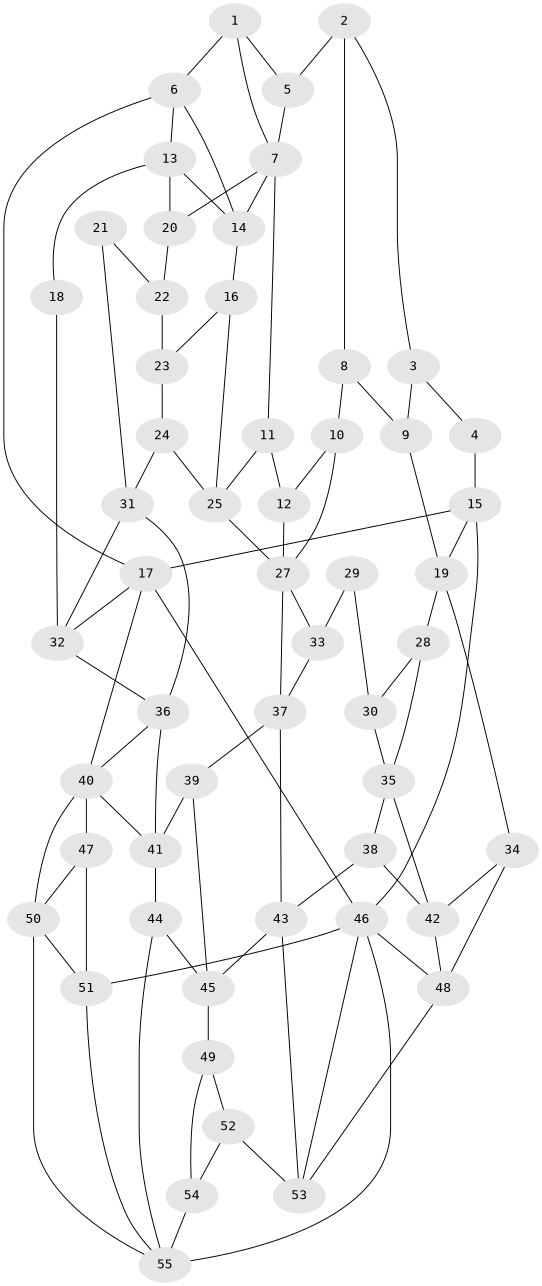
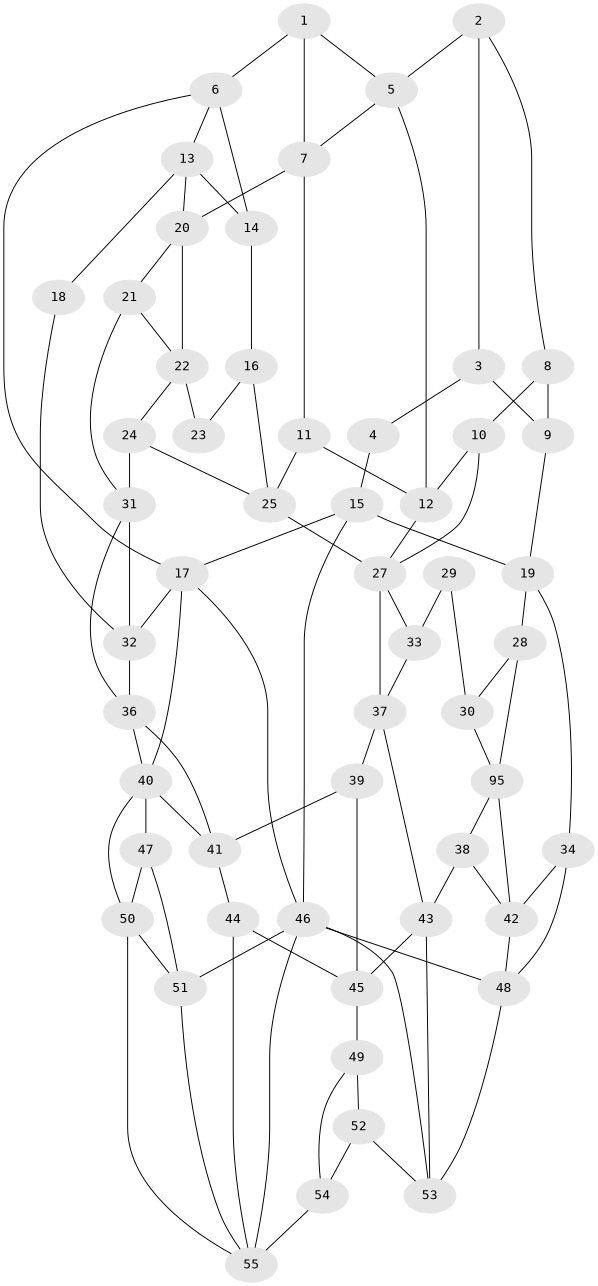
(257, 194) -> none
none -> (156, 263)
none -> (426, 295)
(162, 401) -> (156, 401)
(389, 781) -> (497, 781)
